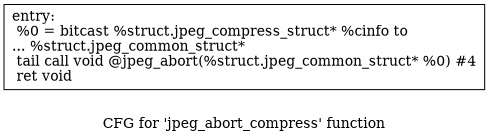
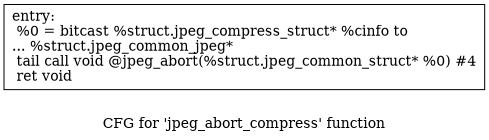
(129, 47) -> (123, 47)
